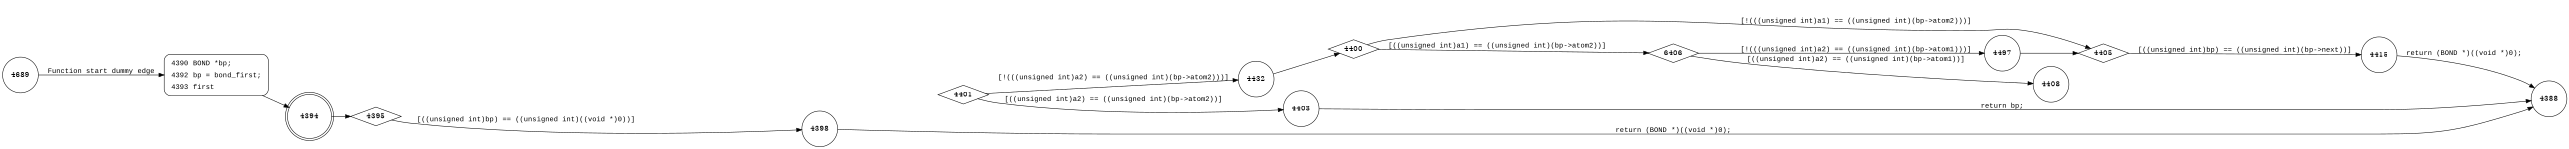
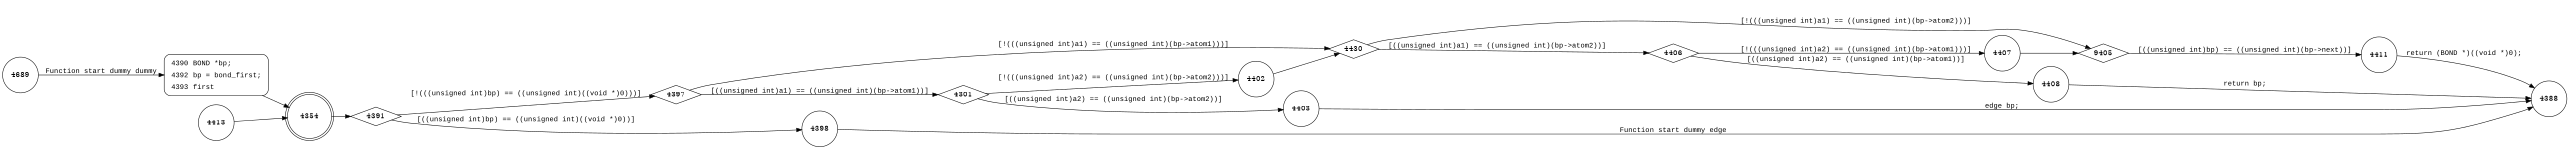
(1354, 49) -> (1354, 49)
(1673, 53) -> (1673, 53)
(2002, 53) -> (2002, 53)
(2103, 53) -> (2103, 53)
(2379, 55) -> (2379, 55)
(101, 71) -> (101, 71)
(1256, 79) -> (1256, 79)
none -> (2297, 91)
none -> (676, 95)
(963, 95) -> (963, 95)
(2002, 106) -> (2002, 106)
(310, 116) -> (310, 116)
(376, 116) -> (376, 116)
none -> (216, 123)
(1673, 130) -> (1673, 130)
